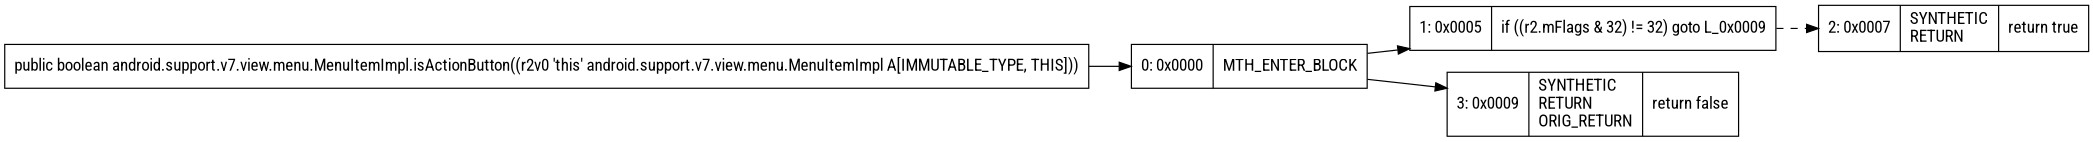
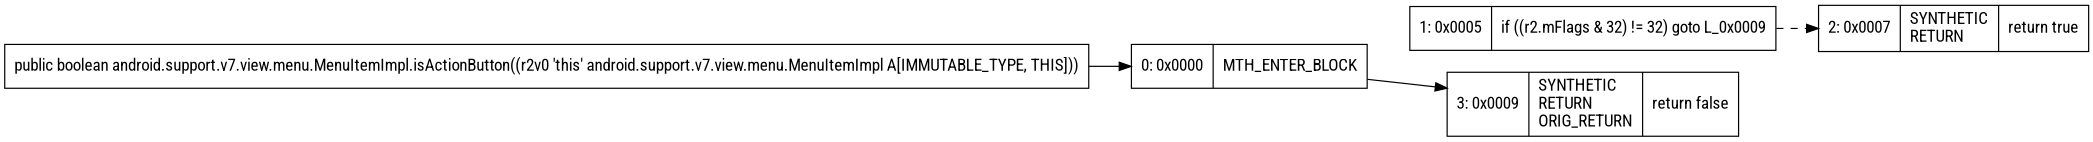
(1383, 52) -> none
